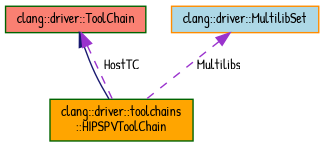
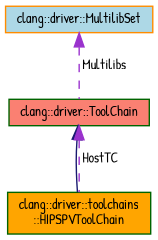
(183, 70) -> (79, 73)
